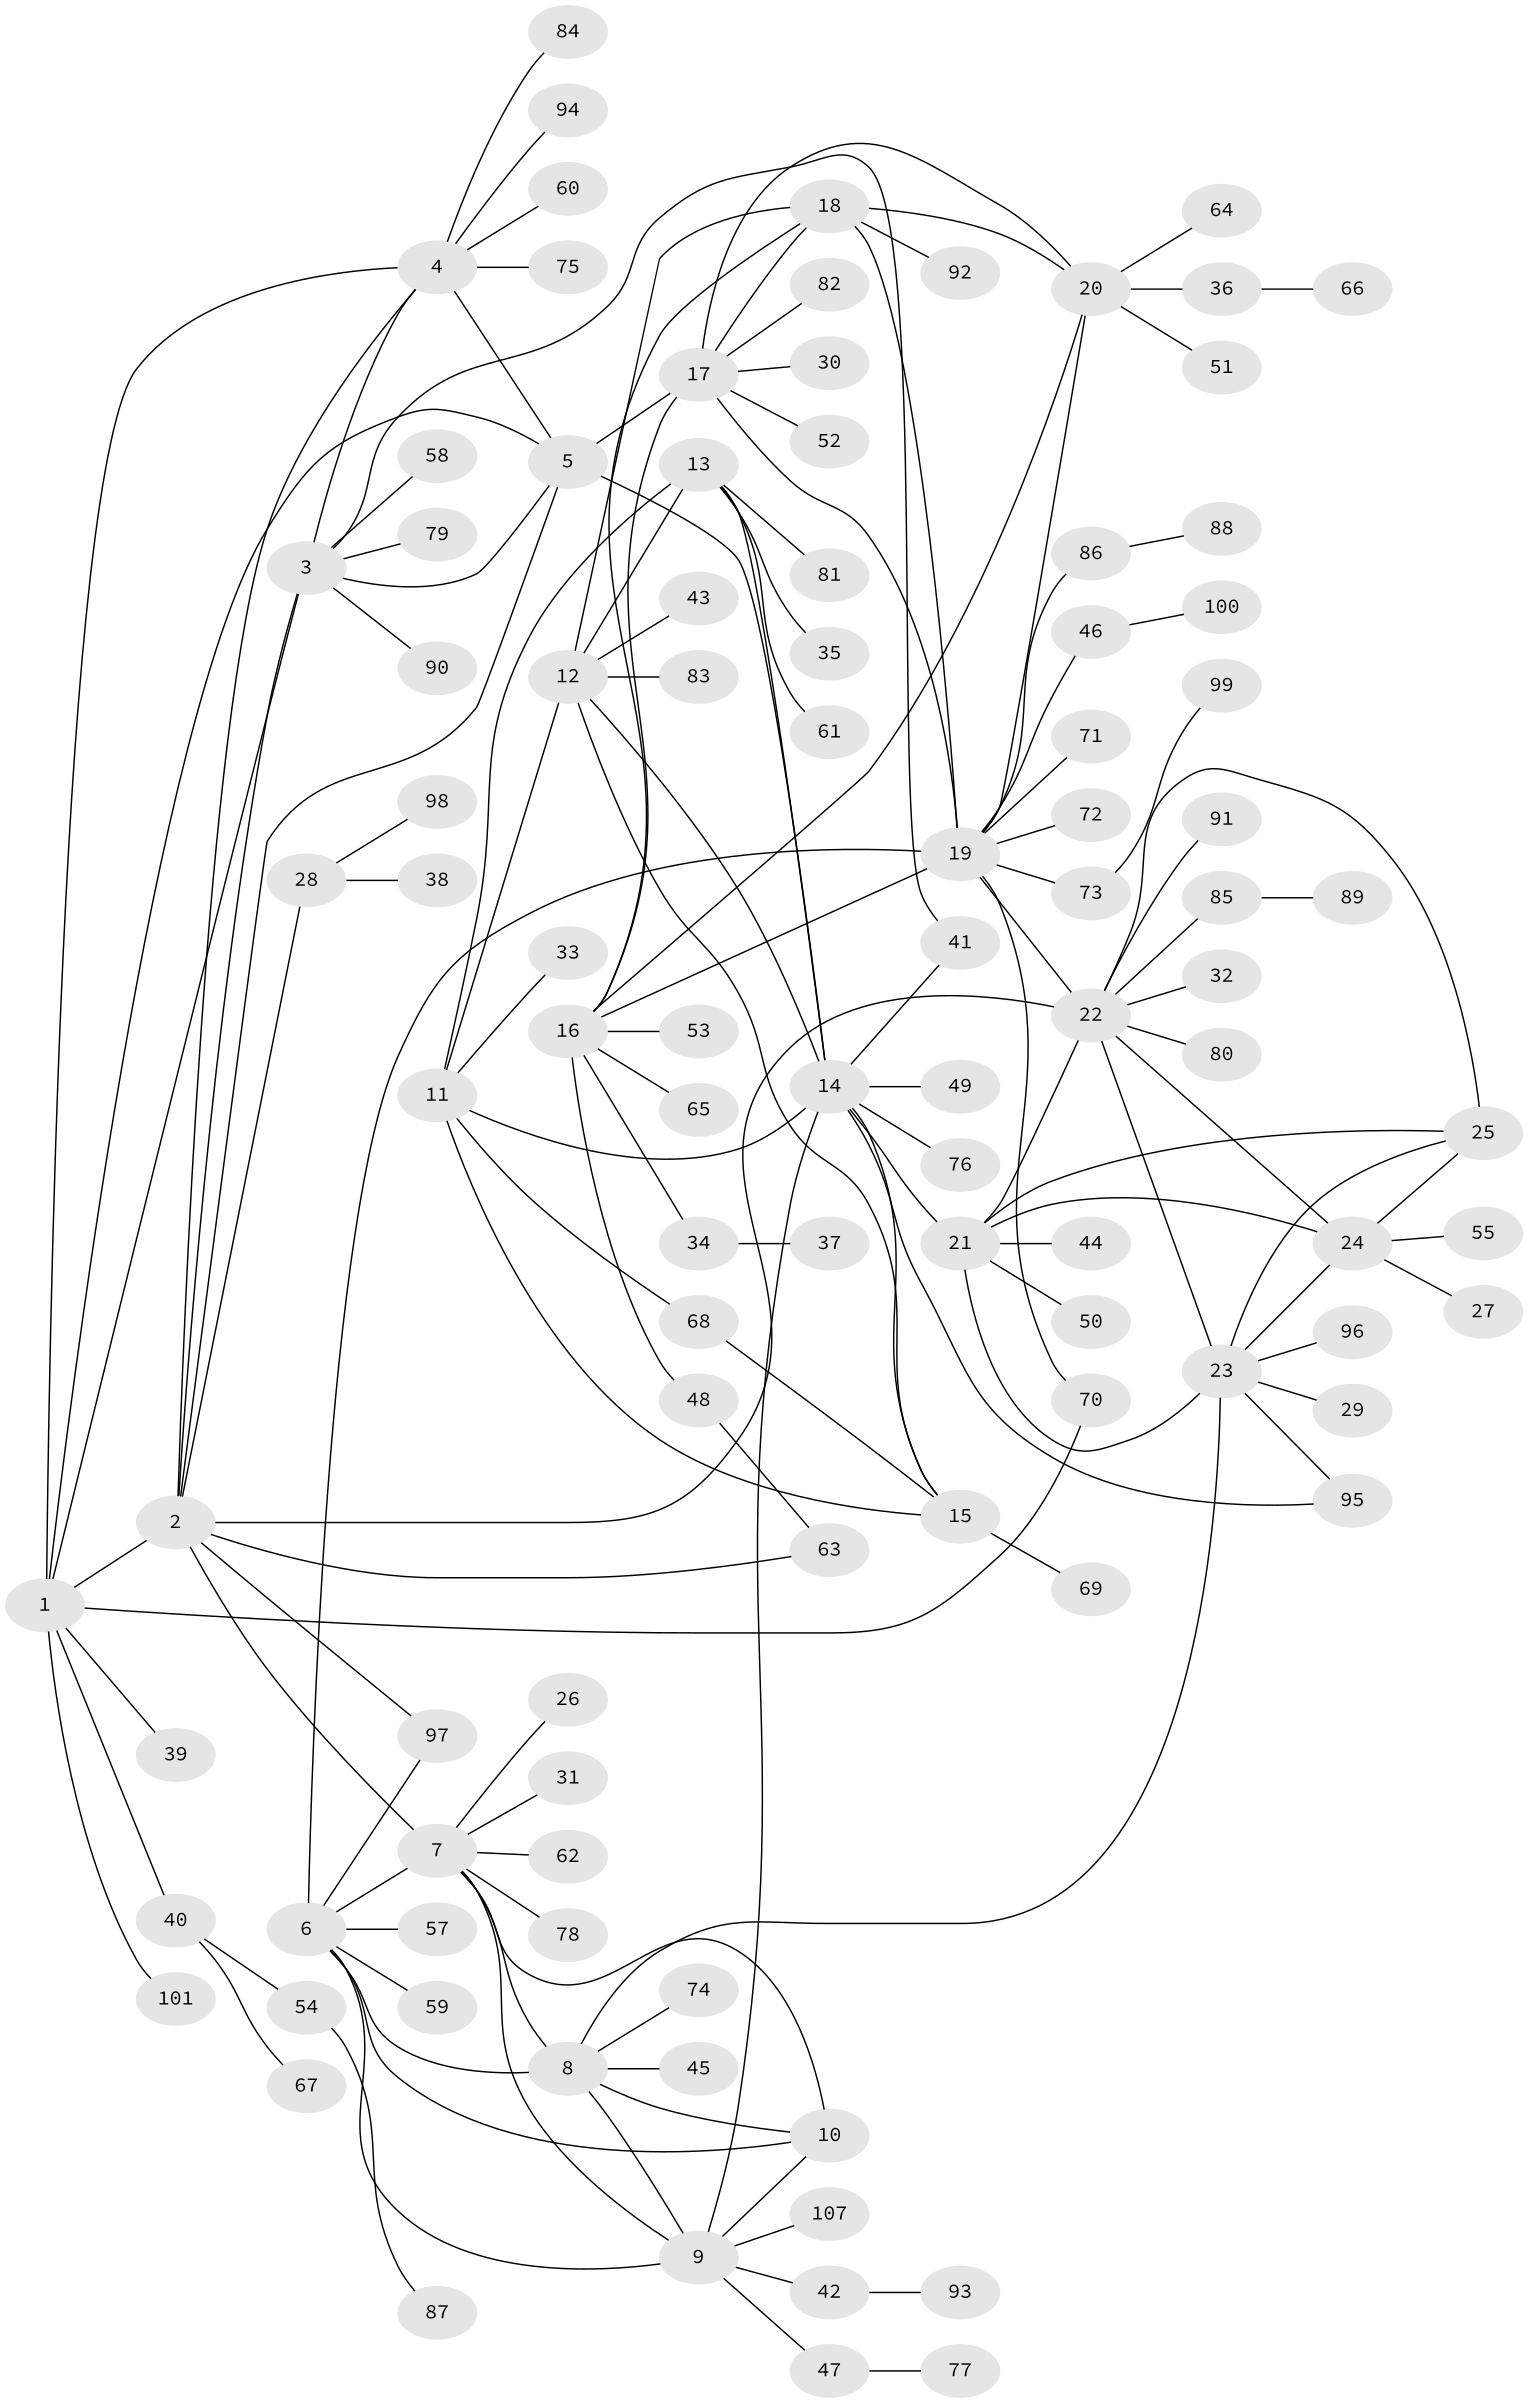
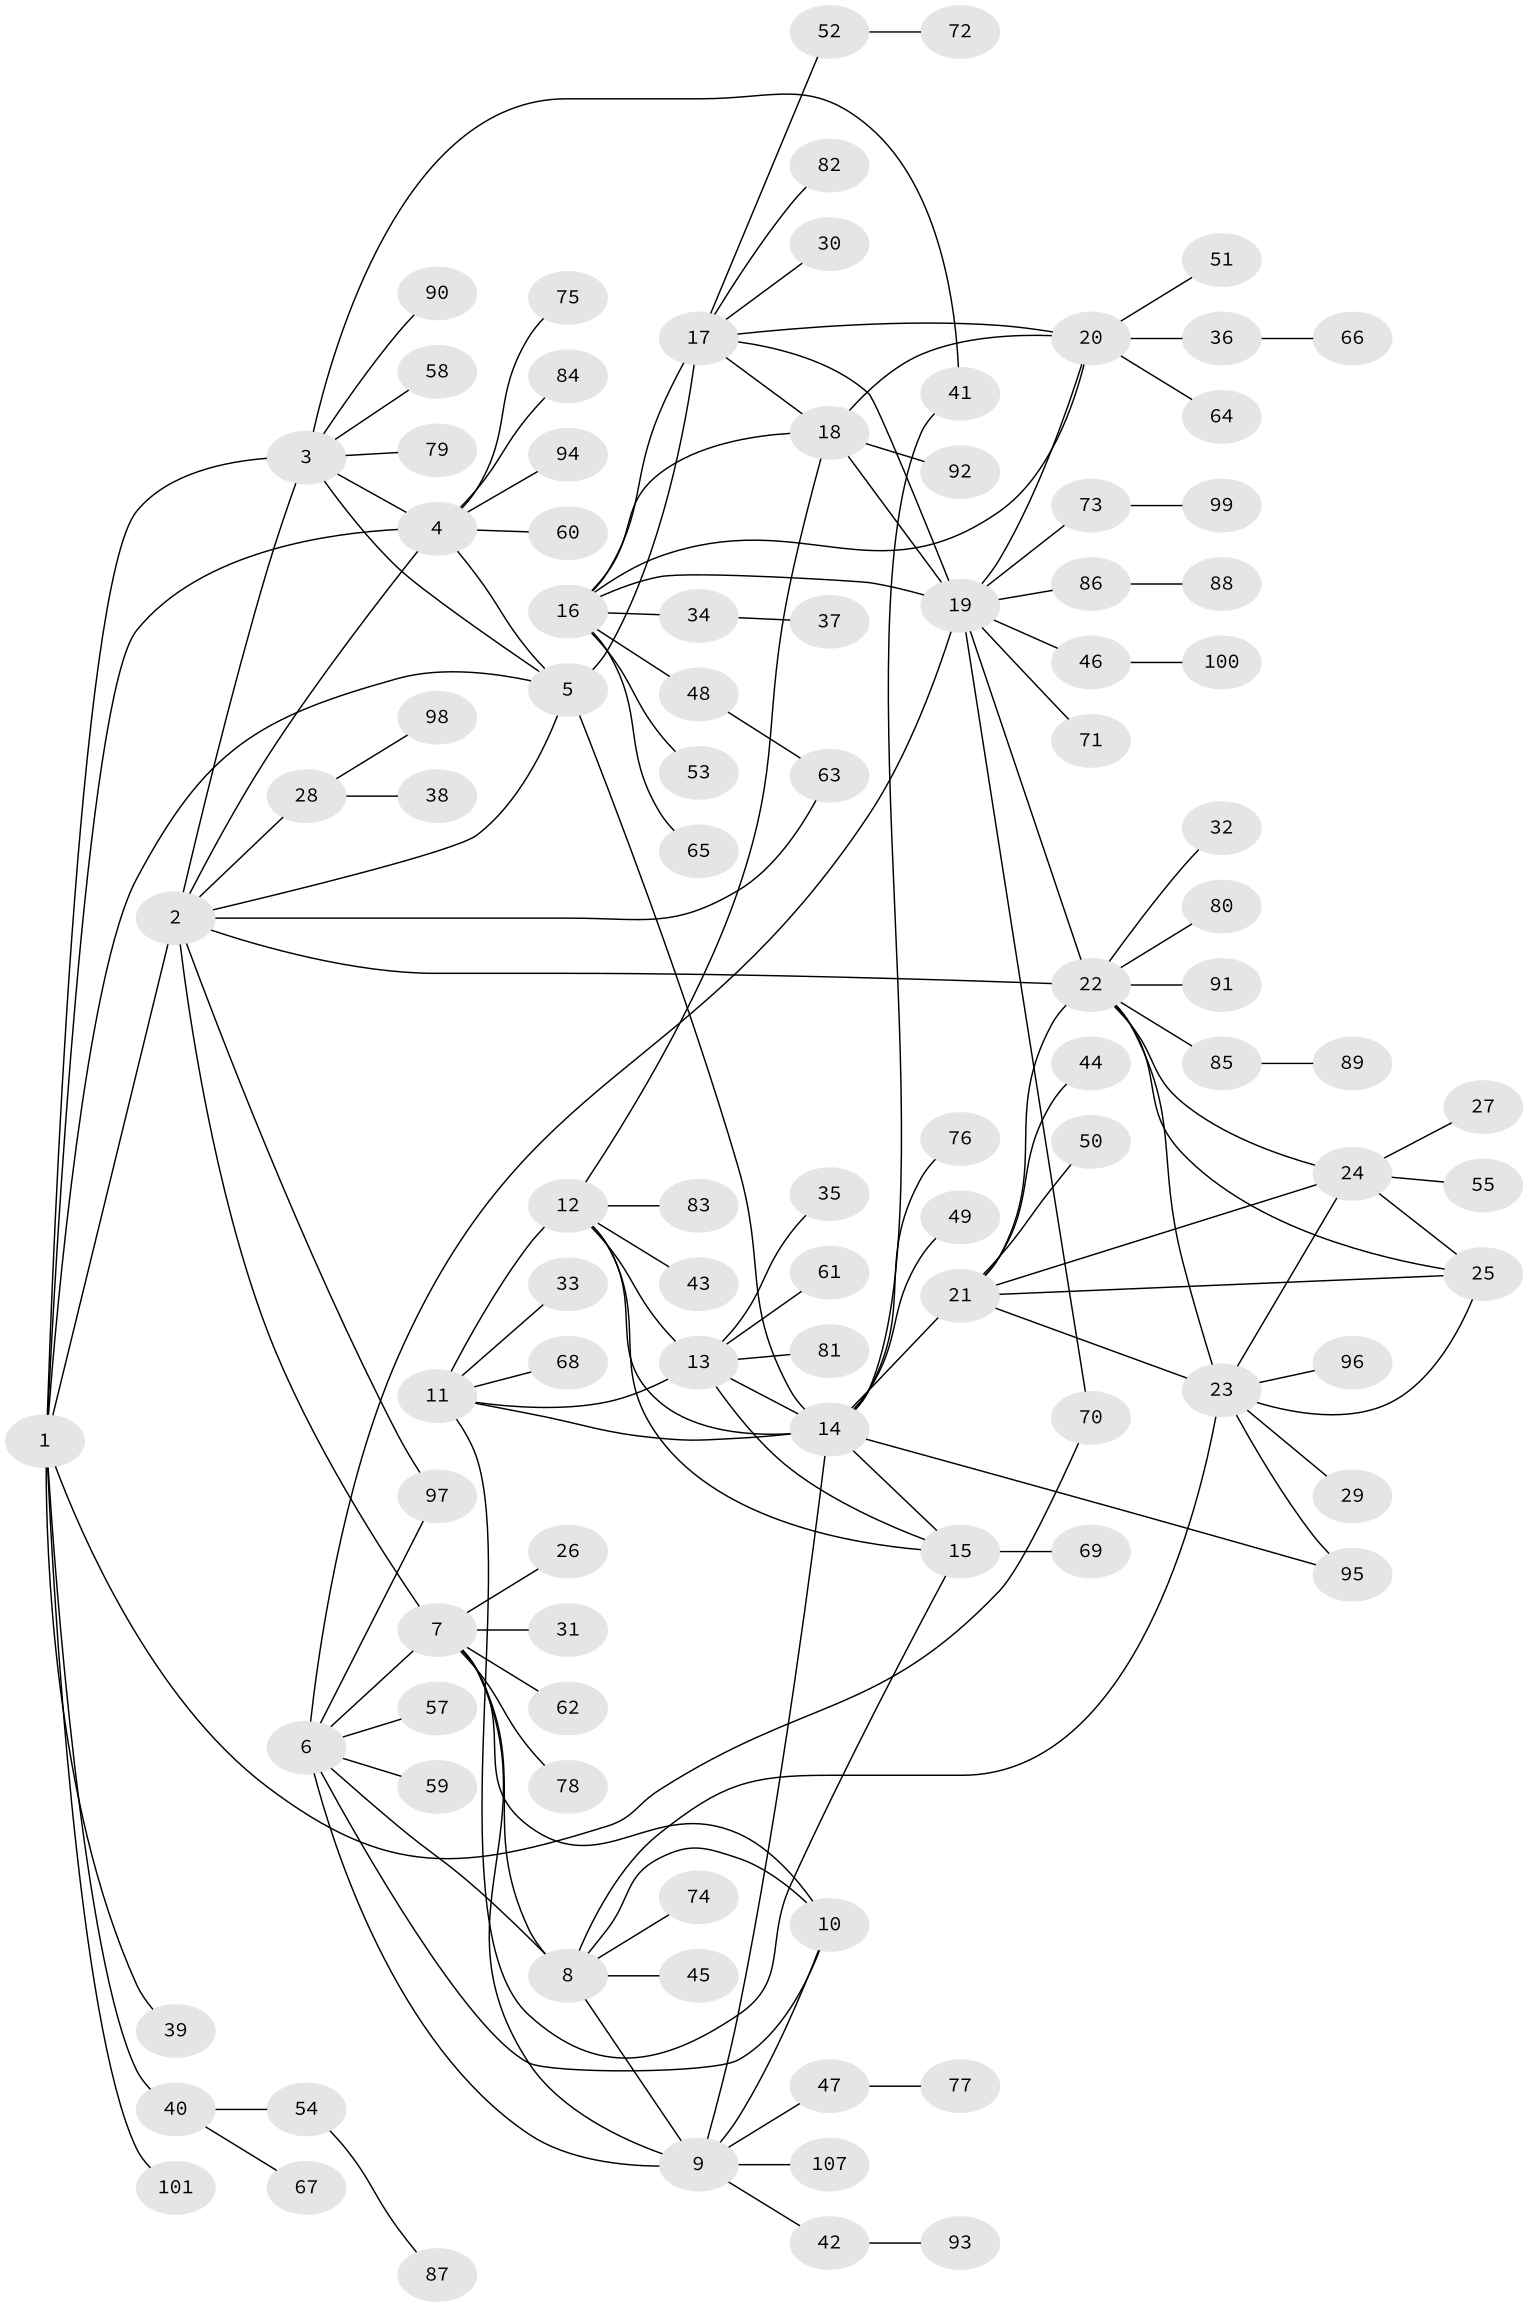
(1026, 835) -> (895, 32)
(830, 1418) -> (807, 1481)
